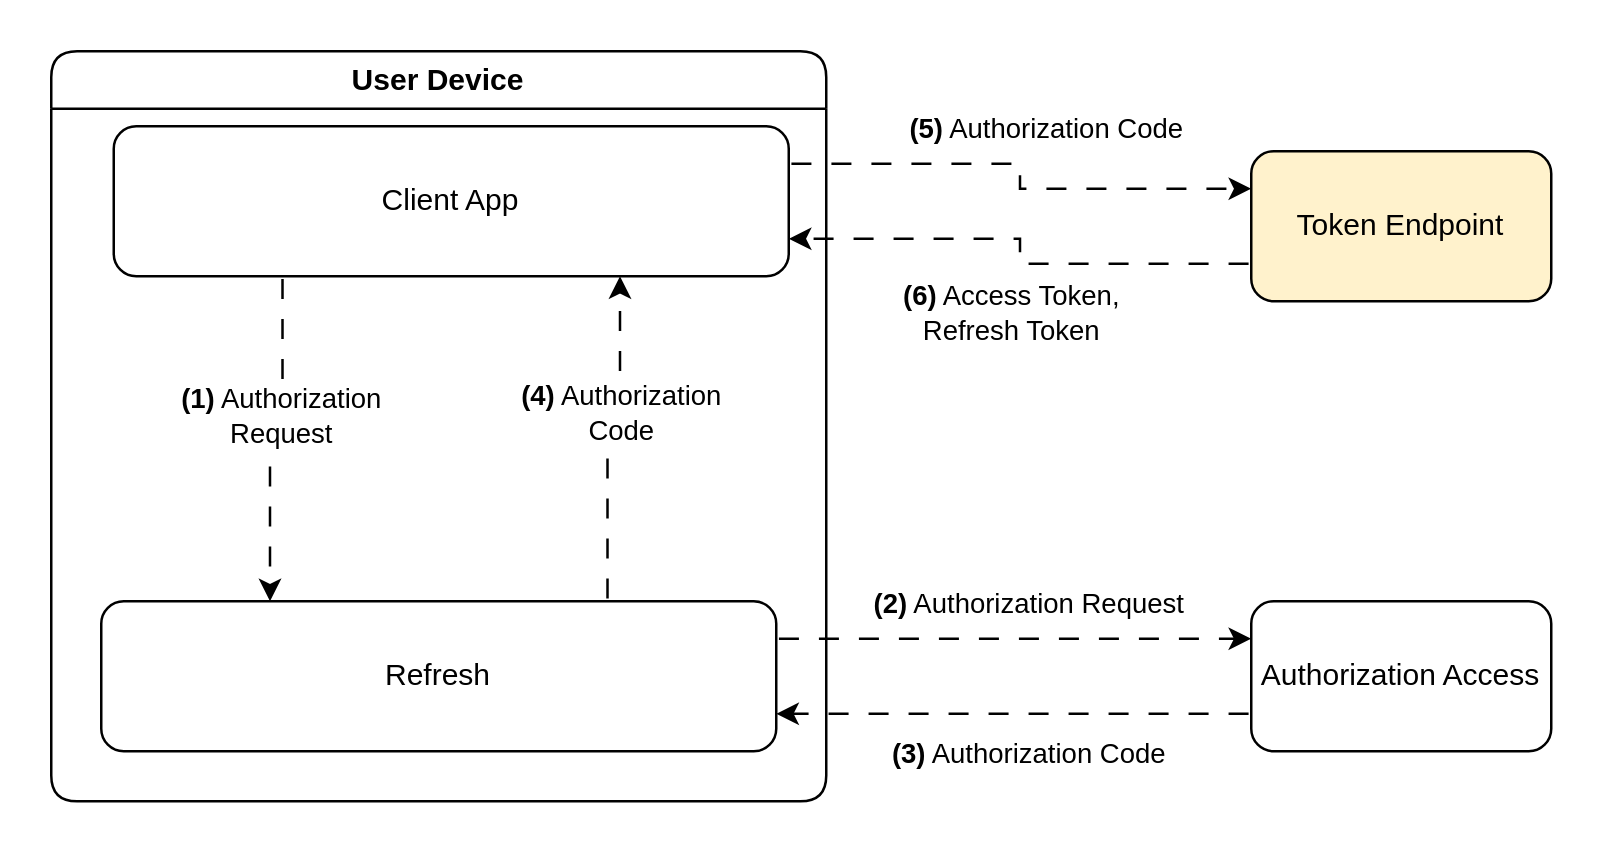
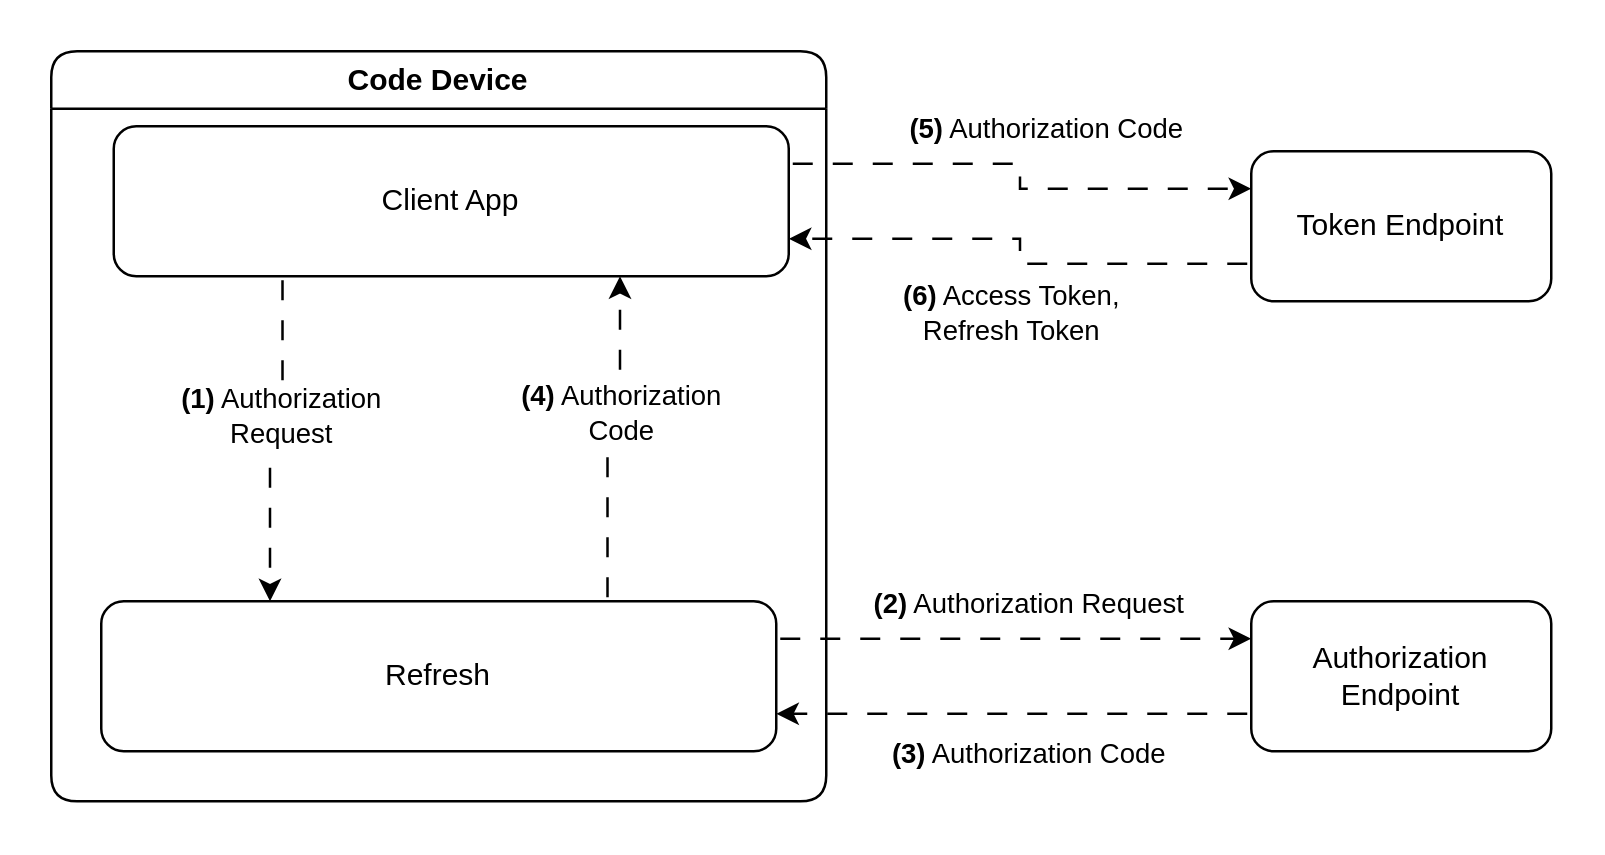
(439, 81) -> (439, 81)
(1401, 226) -> (1401, 226)
(1401, 676) -> (1401, 676)
